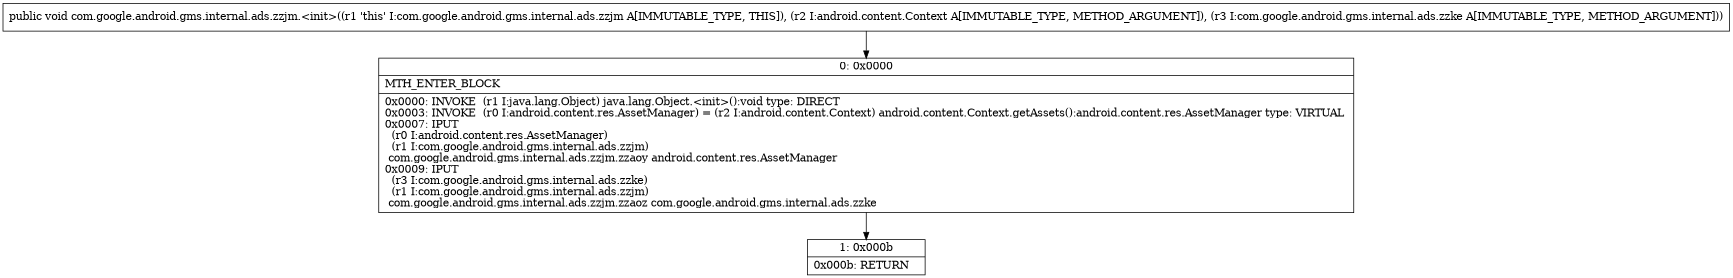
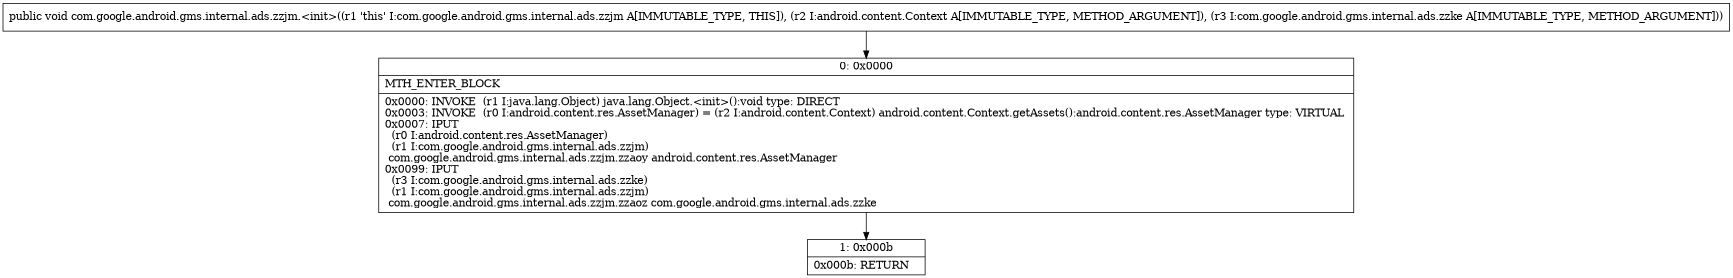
(425, 170) -> (425, 170)
